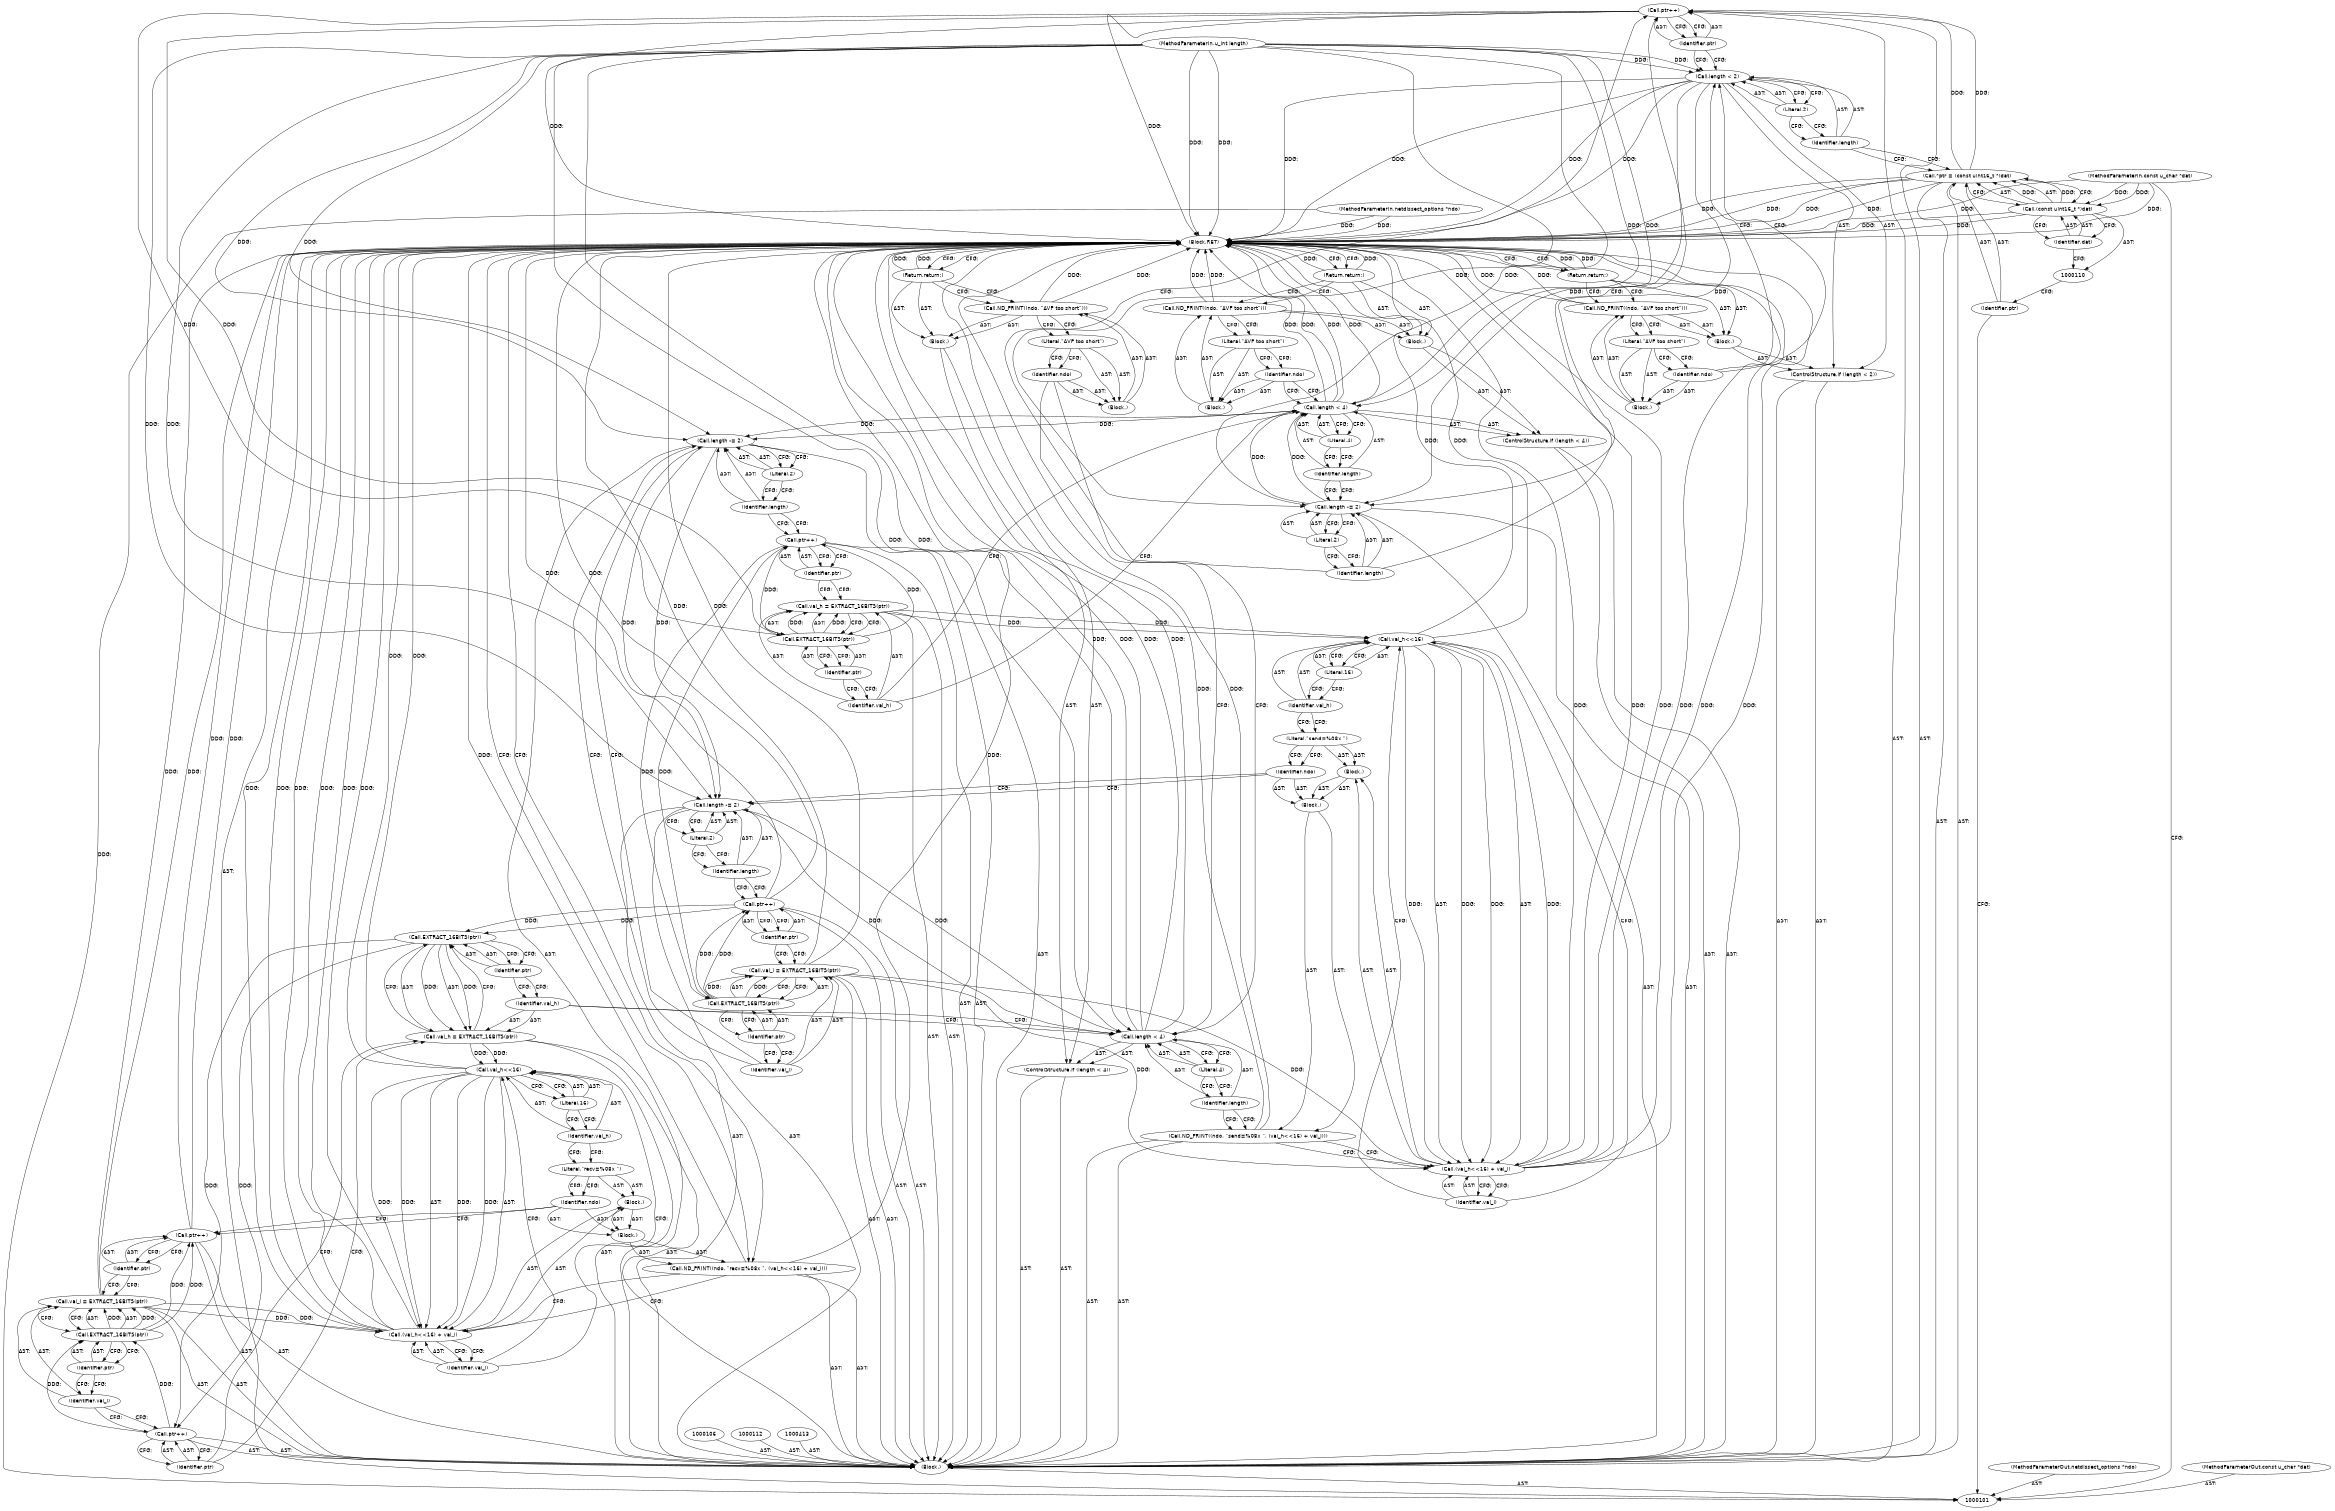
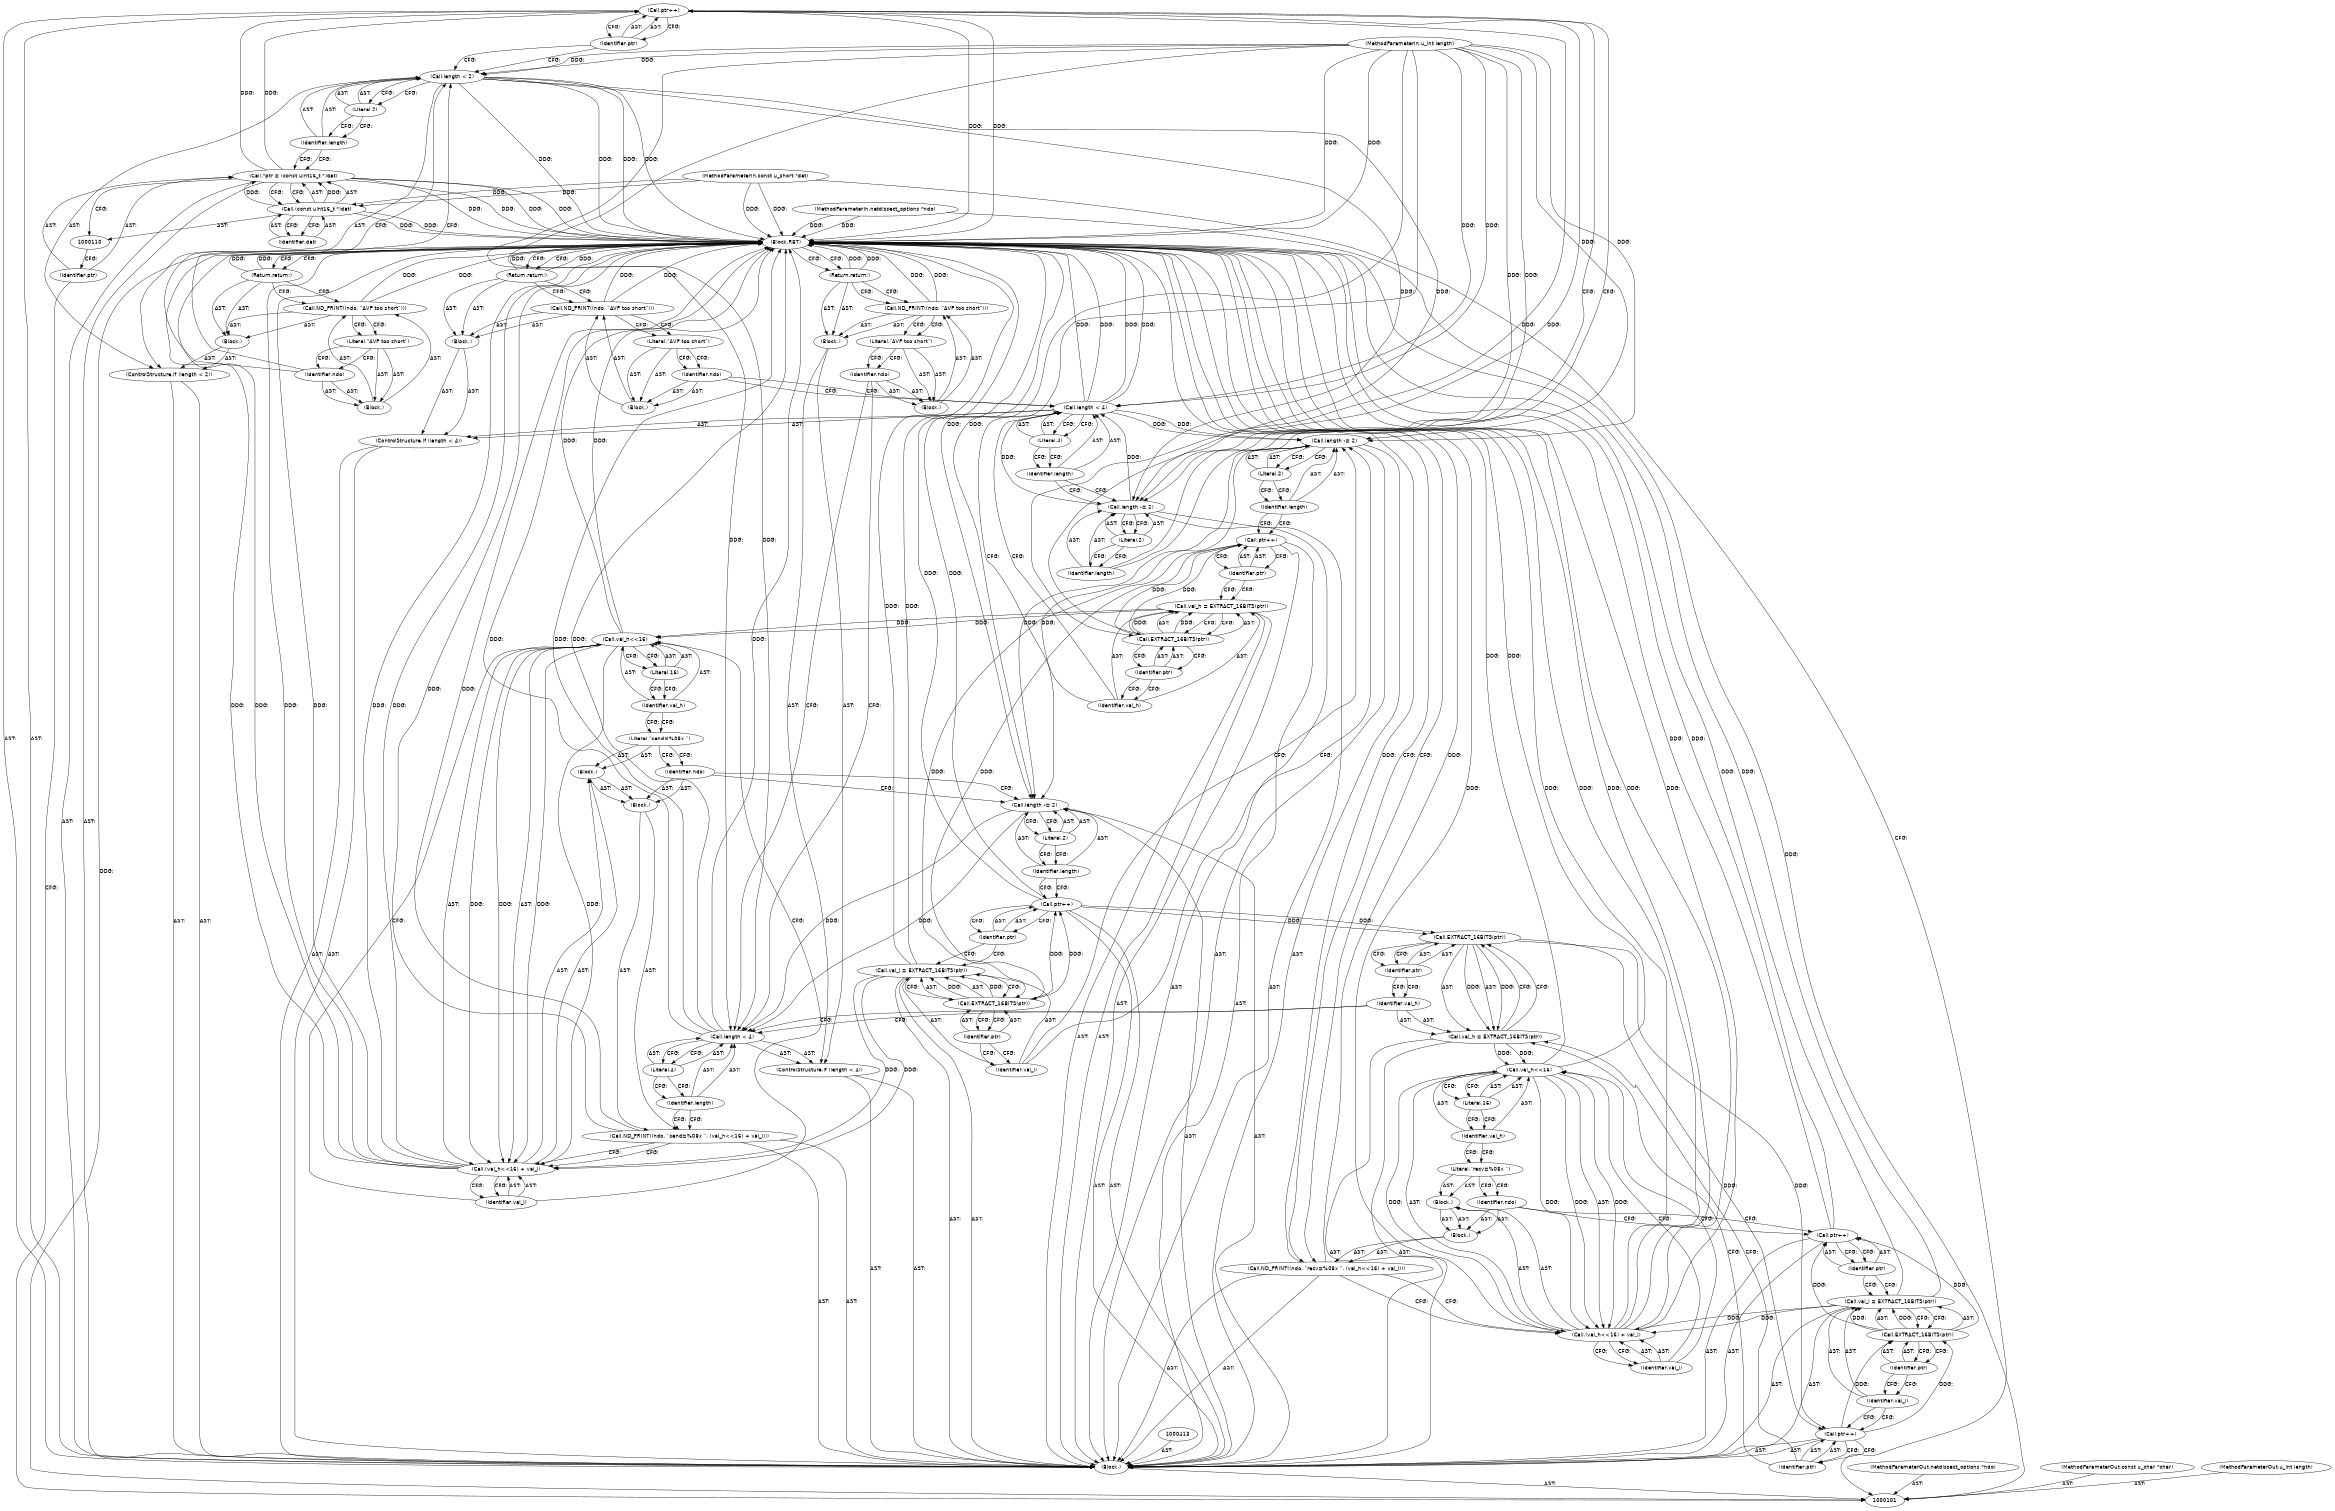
(2140, 176) -> (755, 176)
(2073, 257) -> (153, 184)
(229, 871) -> (108, 871)
(704, 1434) -> none
(751, 1434) -> none
(2256, 1467) -> (2117, 1467)
none -> (2266, 1467)
